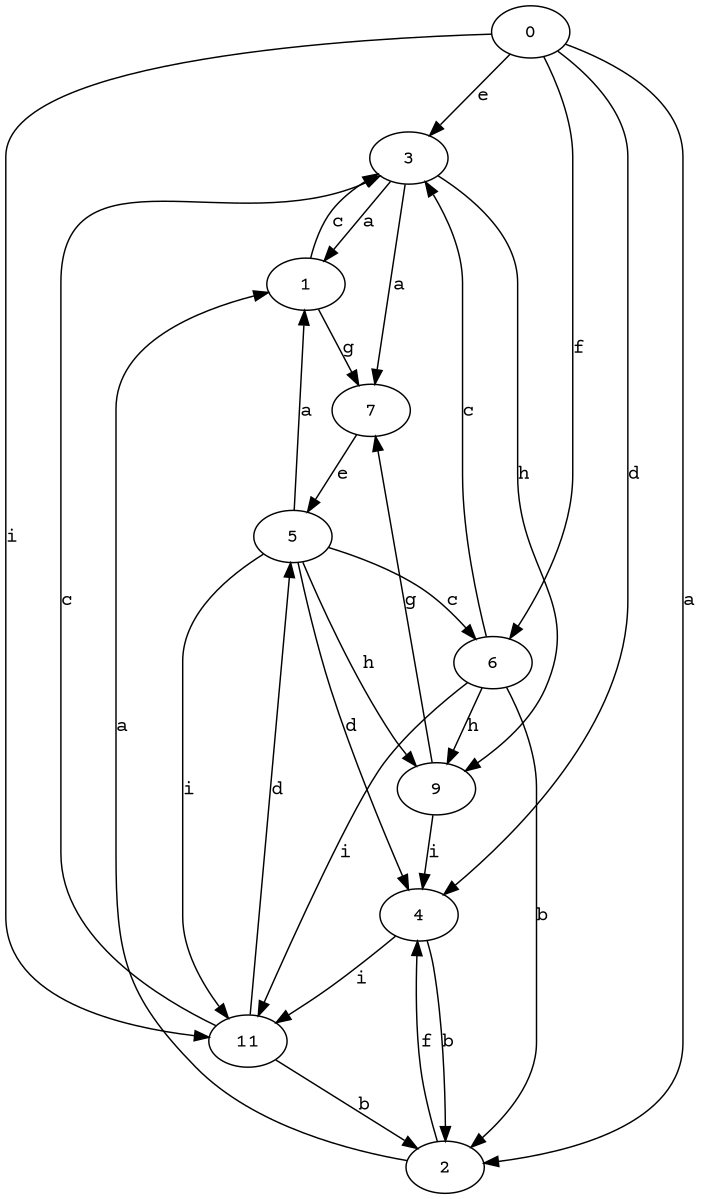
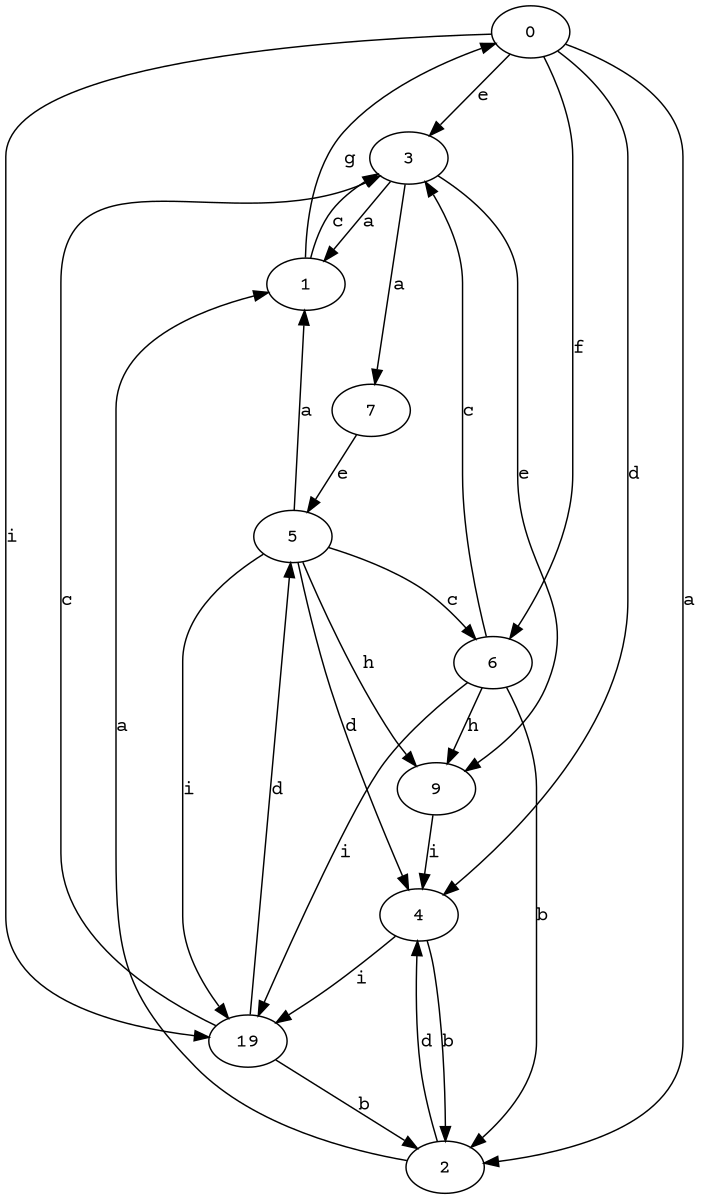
(335, 341) -> (354, 122)
(524, 473) -> (524, 473)
(405, 607) -> none
(248, 1041) -> (248, 1041)
(427, 1041) -> (427, 1041)
